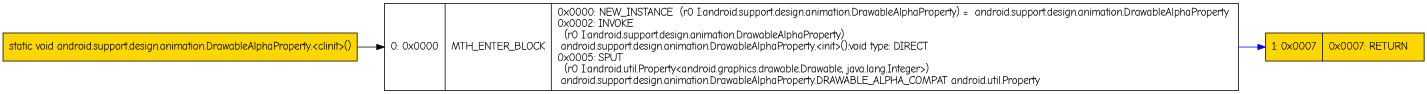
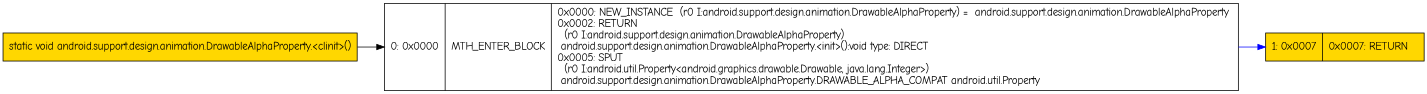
(599, 24) -> (601, 24)
